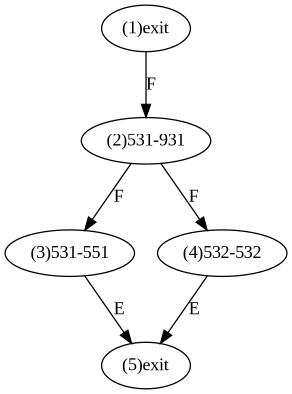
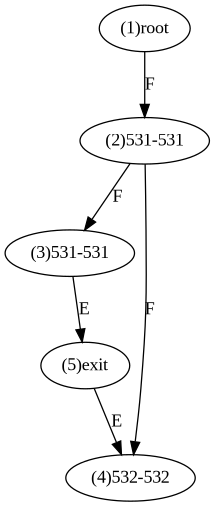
(146, 28) -> (145, 28)
(146, 141) -> (145, 141)
(70, 253) -> (70, 253)
(188, 304) -> (105, 416)
